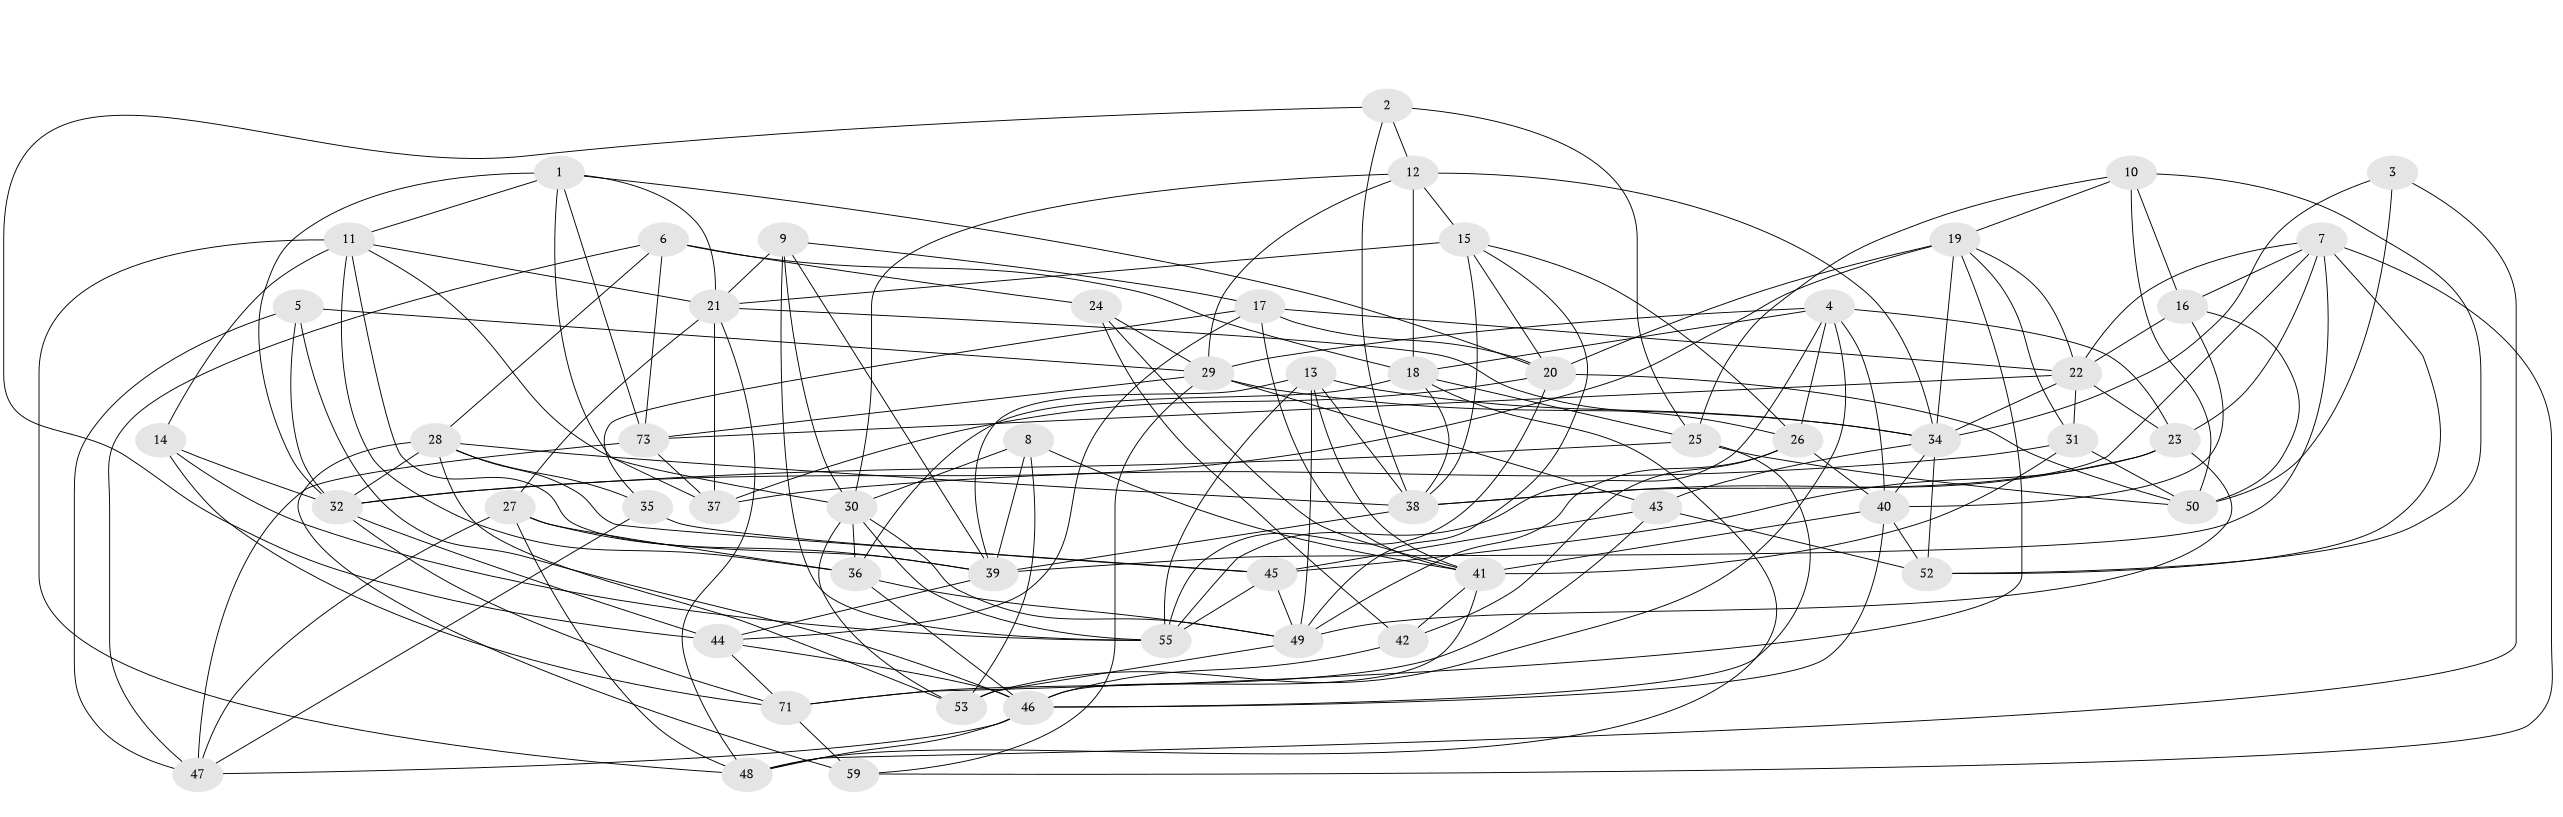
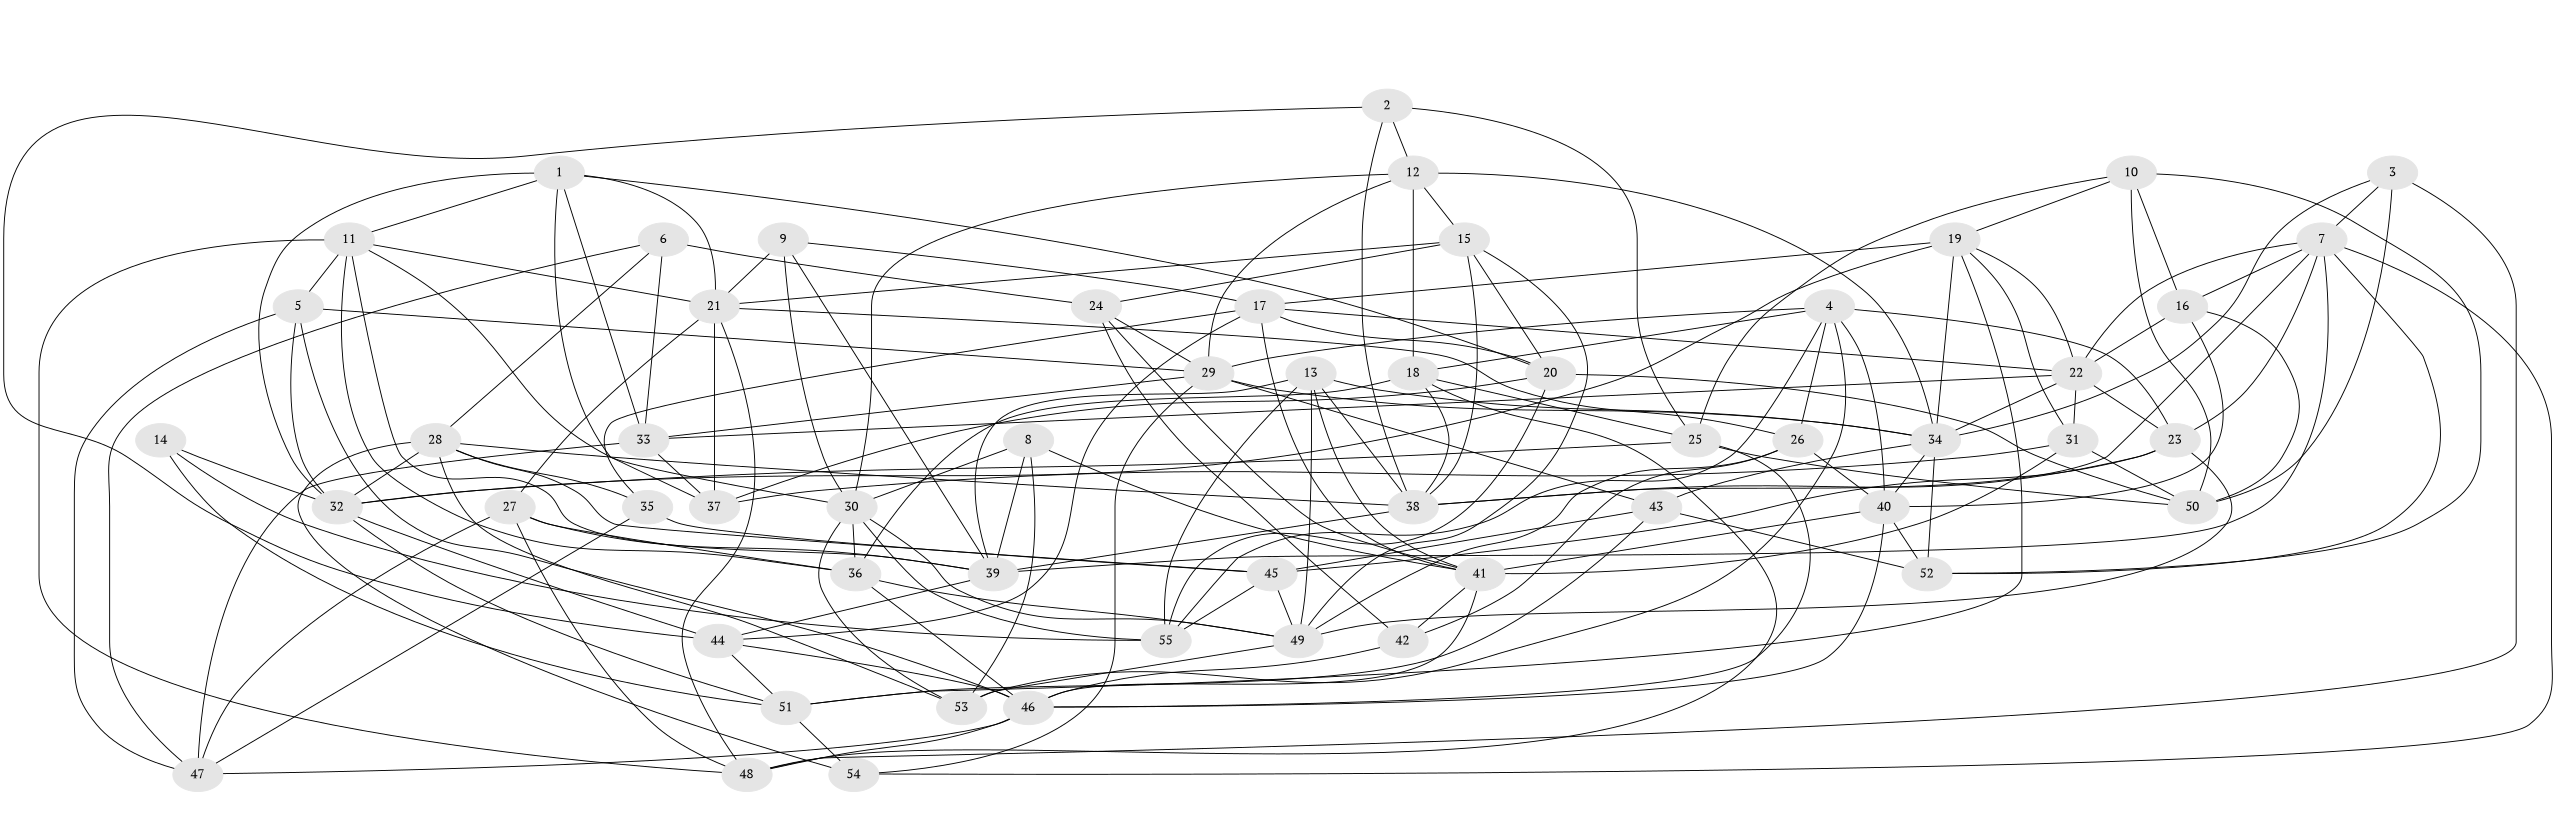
none -> (2357, 206)
(1008, 272) -> none
(1748, 296) -> (1608, 273)
(1643, 307) -> (1280, 273)
(234, 323) -> (324, 273)
(644, 440) -> (644, 440)
(795, 523) -> none
(786, 708) -> (786, 708)
(854, 775) -> (854, 775)
